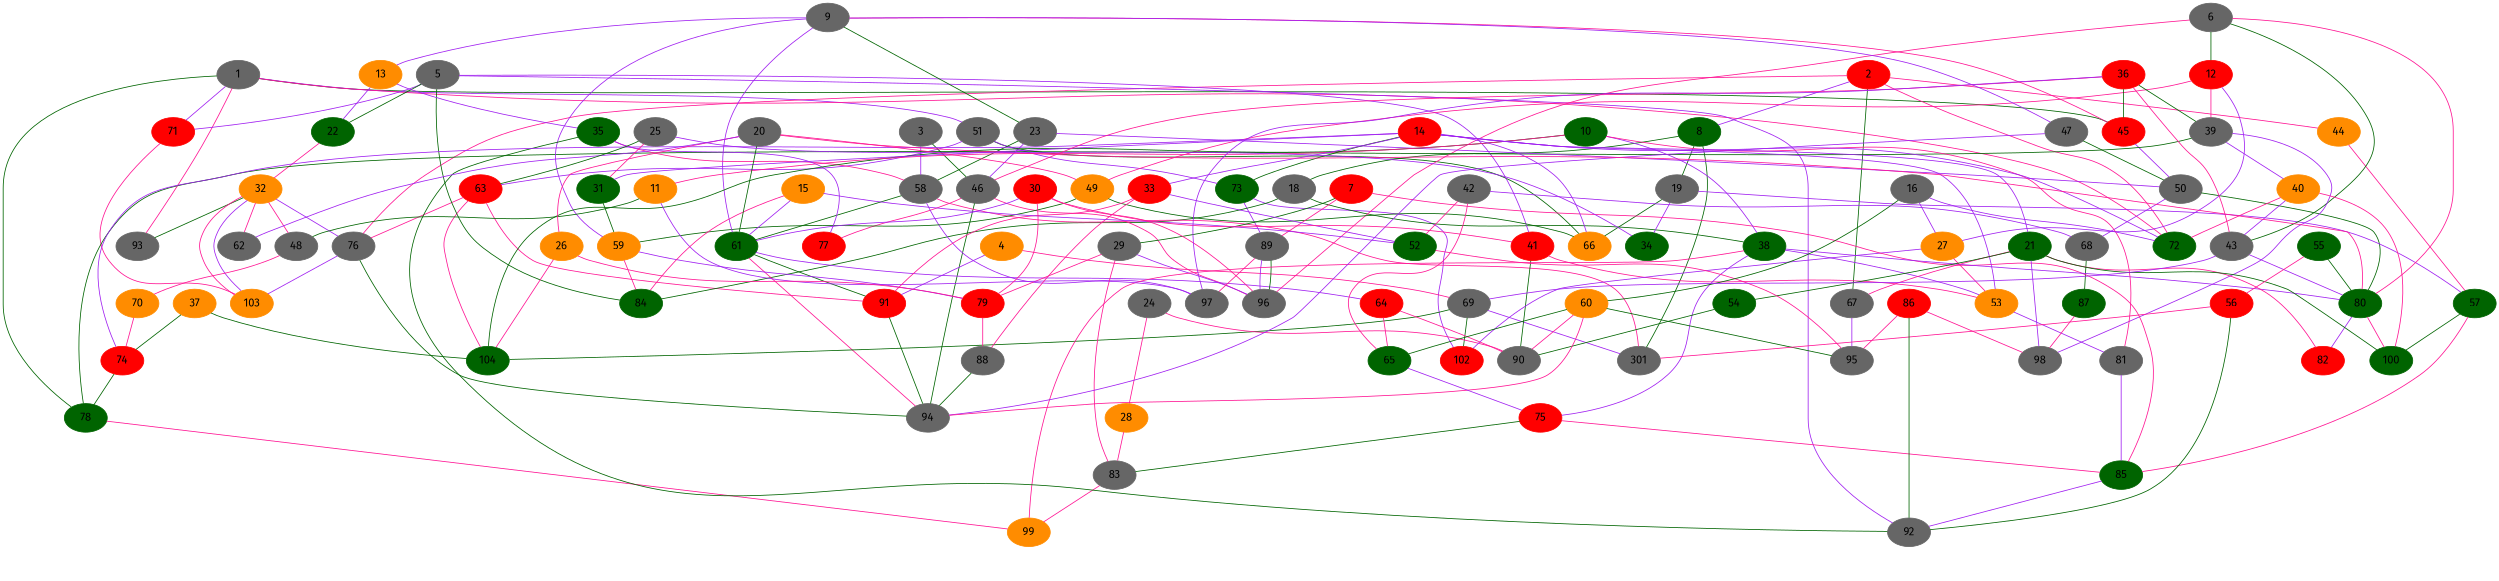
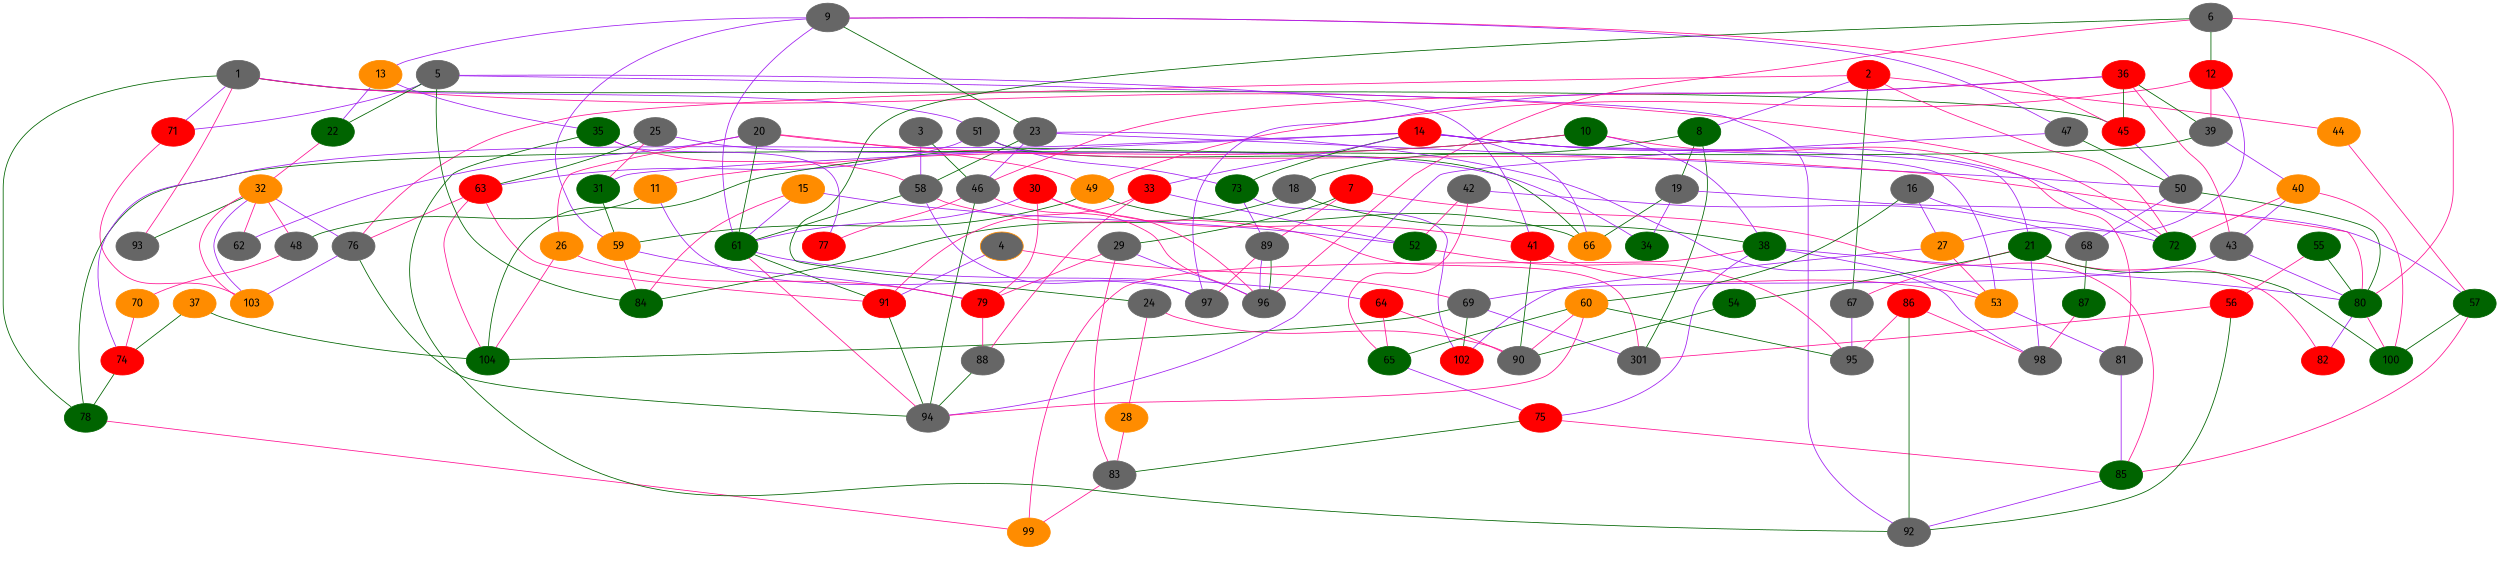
(2371, 127) -> (1278, 61)
(1002, 246) -> (1002, 246)
(2270, 253) -> (1535, 176)
